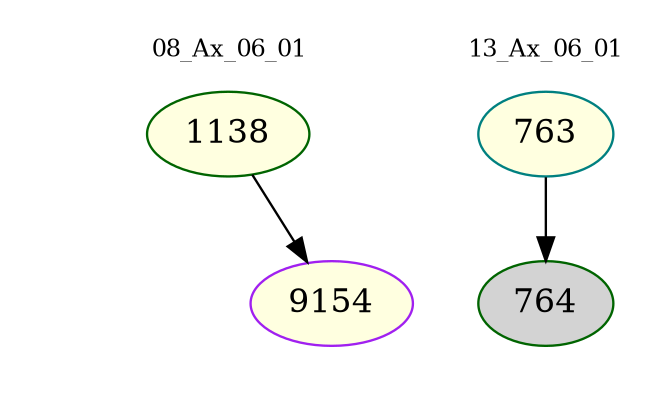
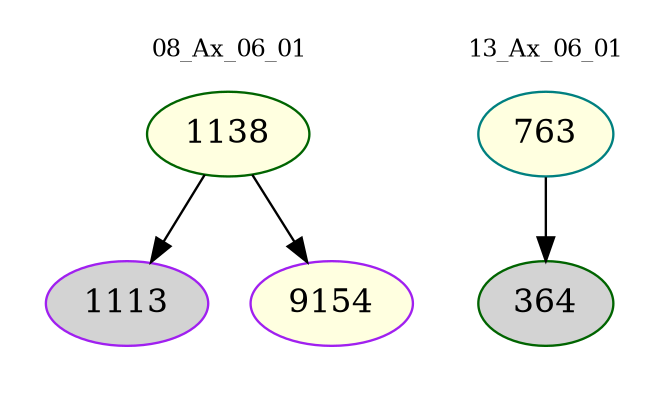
none -> (127, 304)
(546, 304) -> (546, 304)
